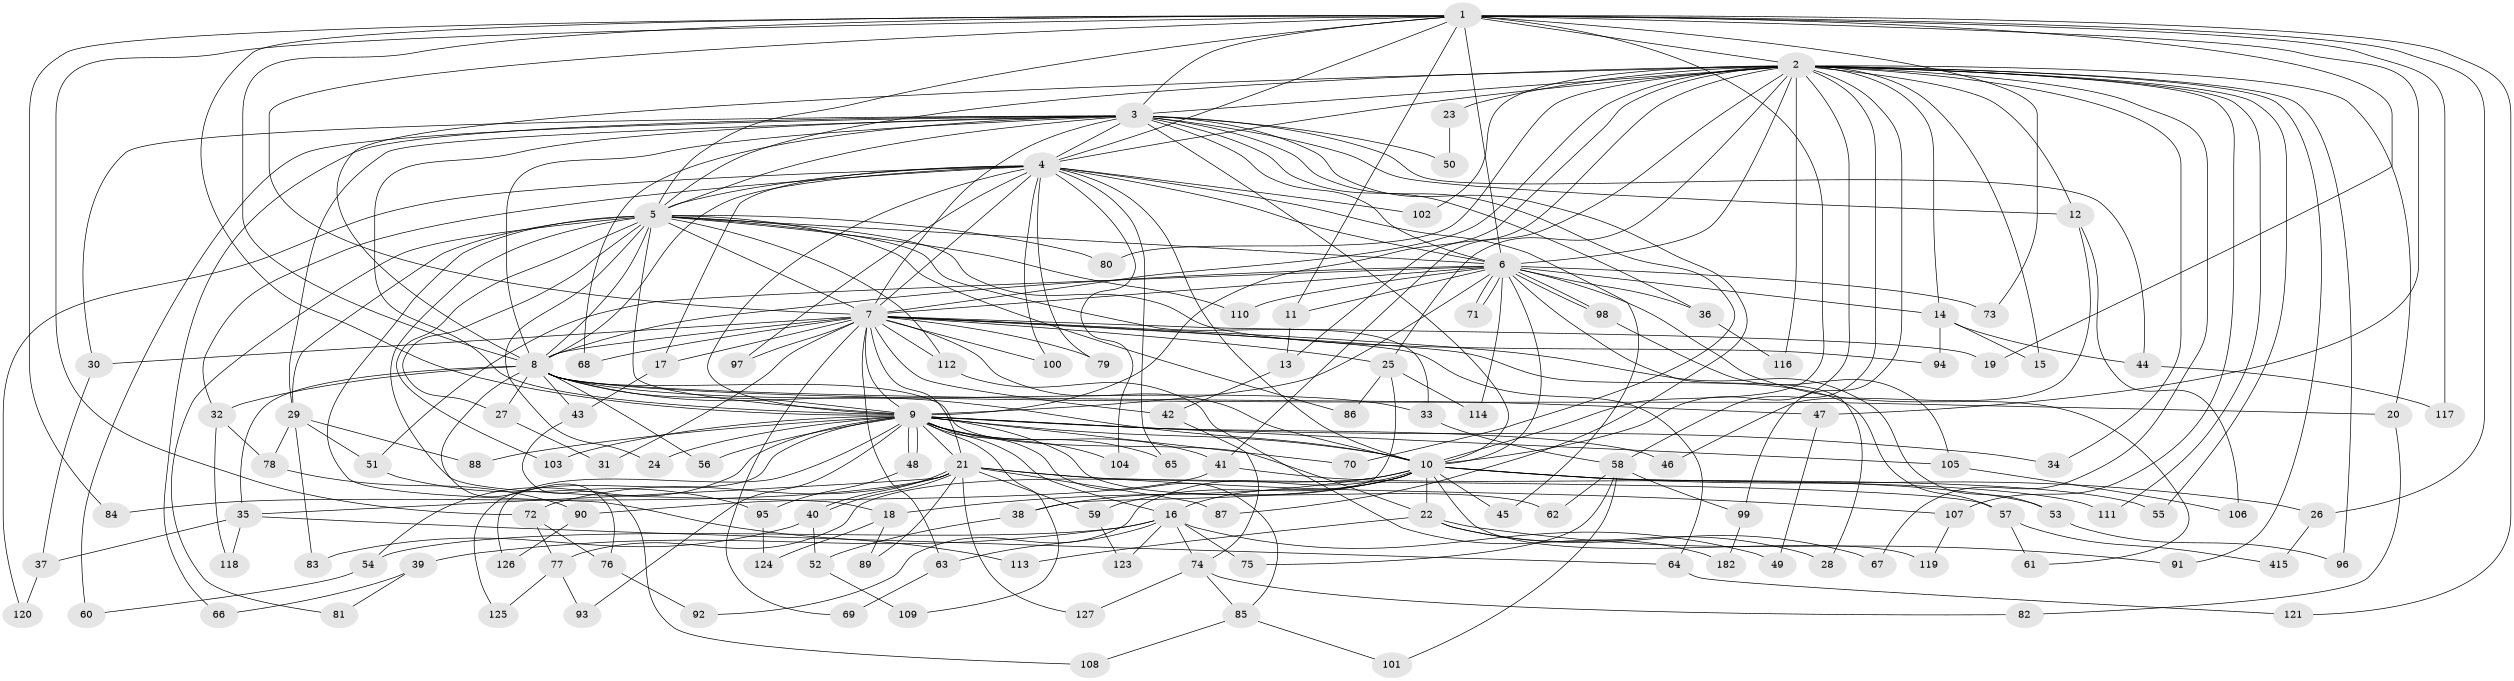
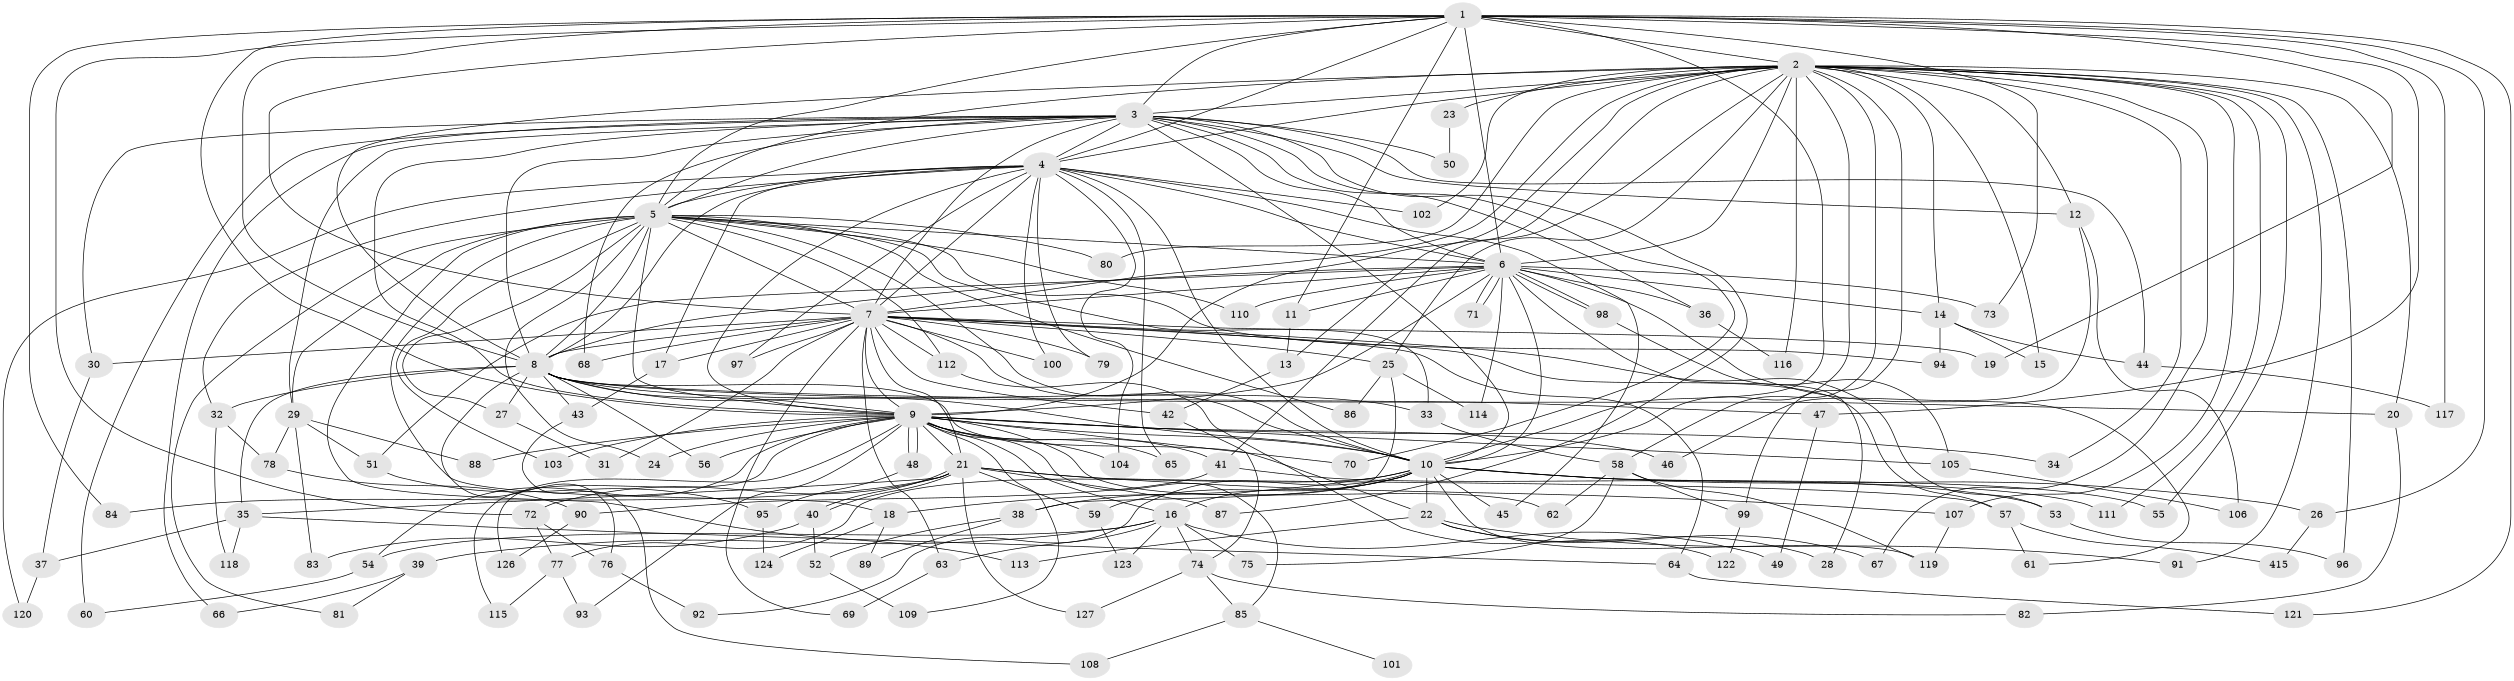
none -> (1027, 378)
(919, 523) -> (965, 531)
(1726, 565) -> (1726, 565)
(1534, 590) -> (1804, 513)
(498, 615) -> (498, 615)
